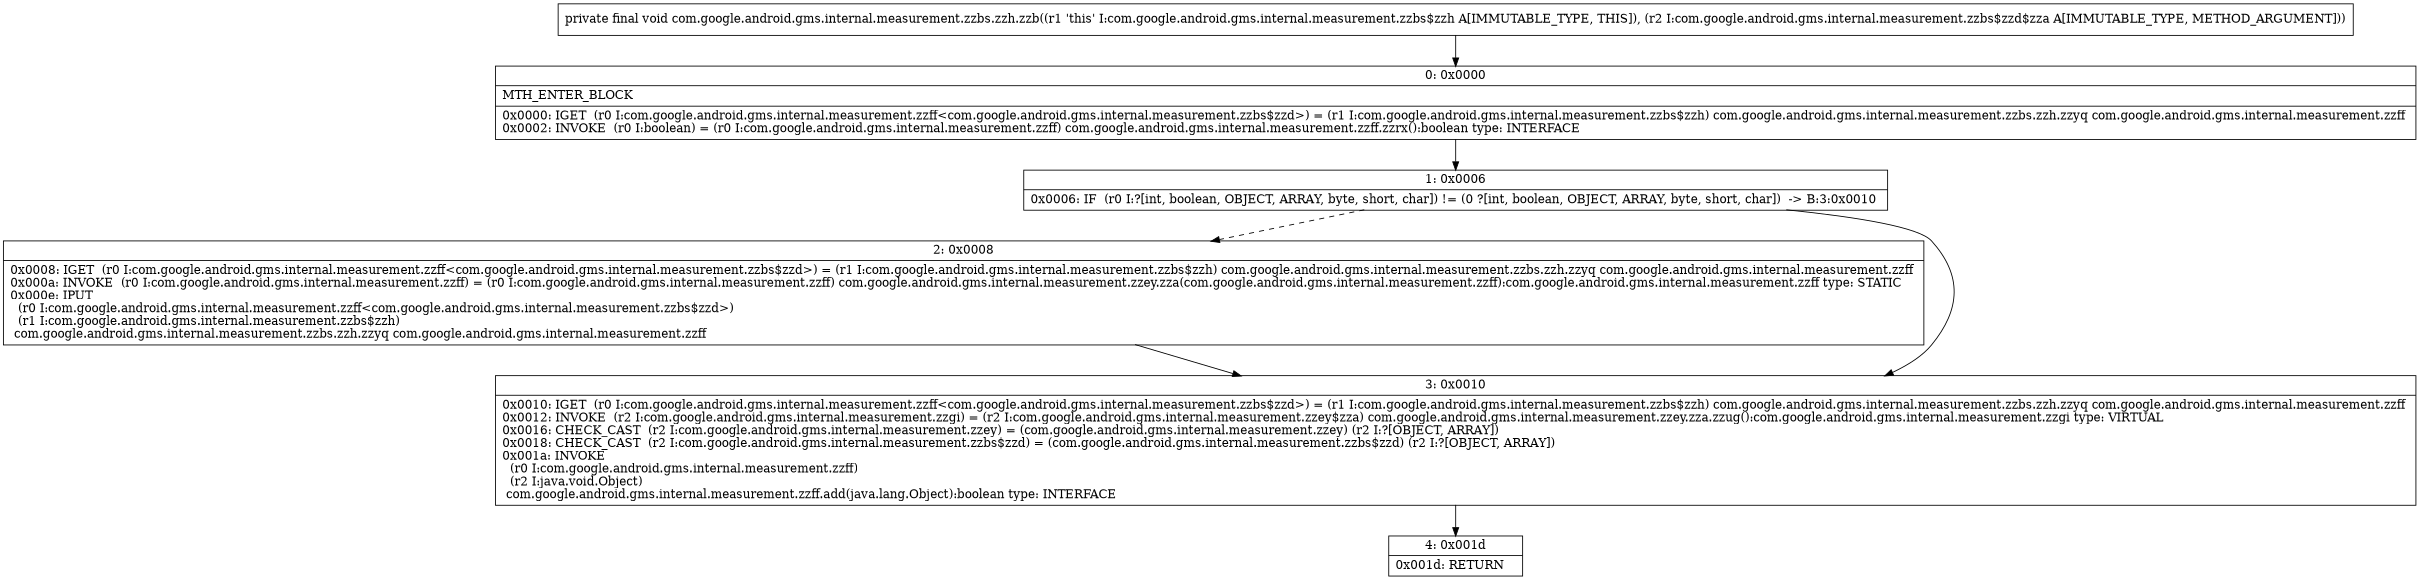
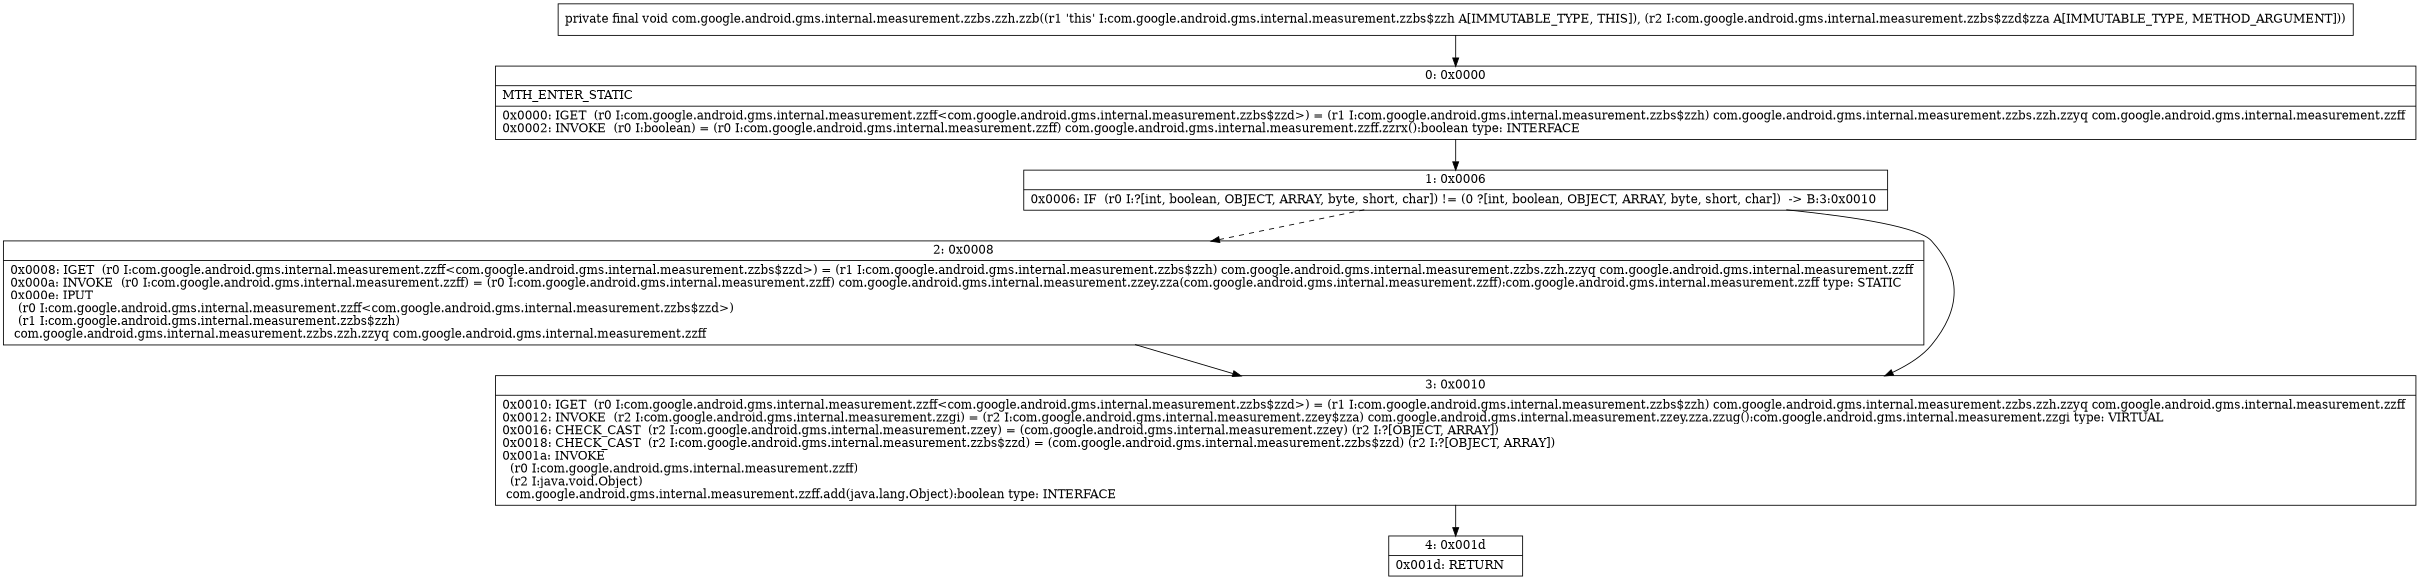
(568, 96) -> (568, 96)
